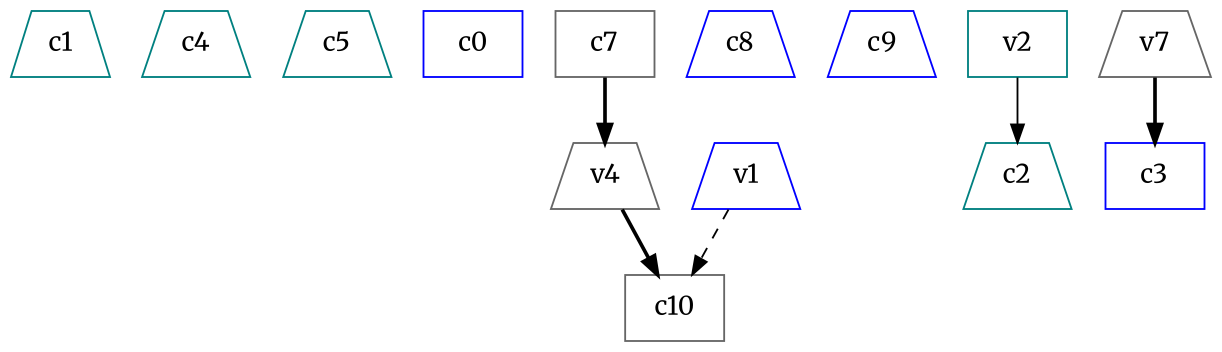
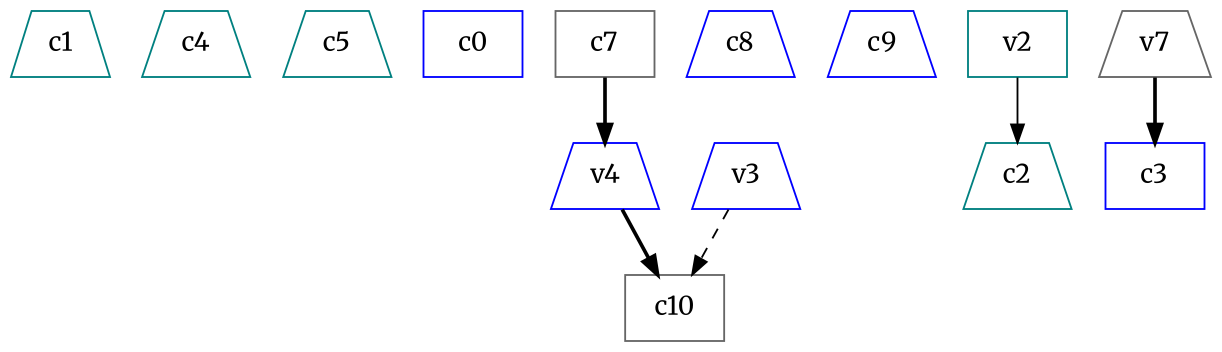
(605, 176) -> (605, 176)
(746, 176) -> (746, 176)
